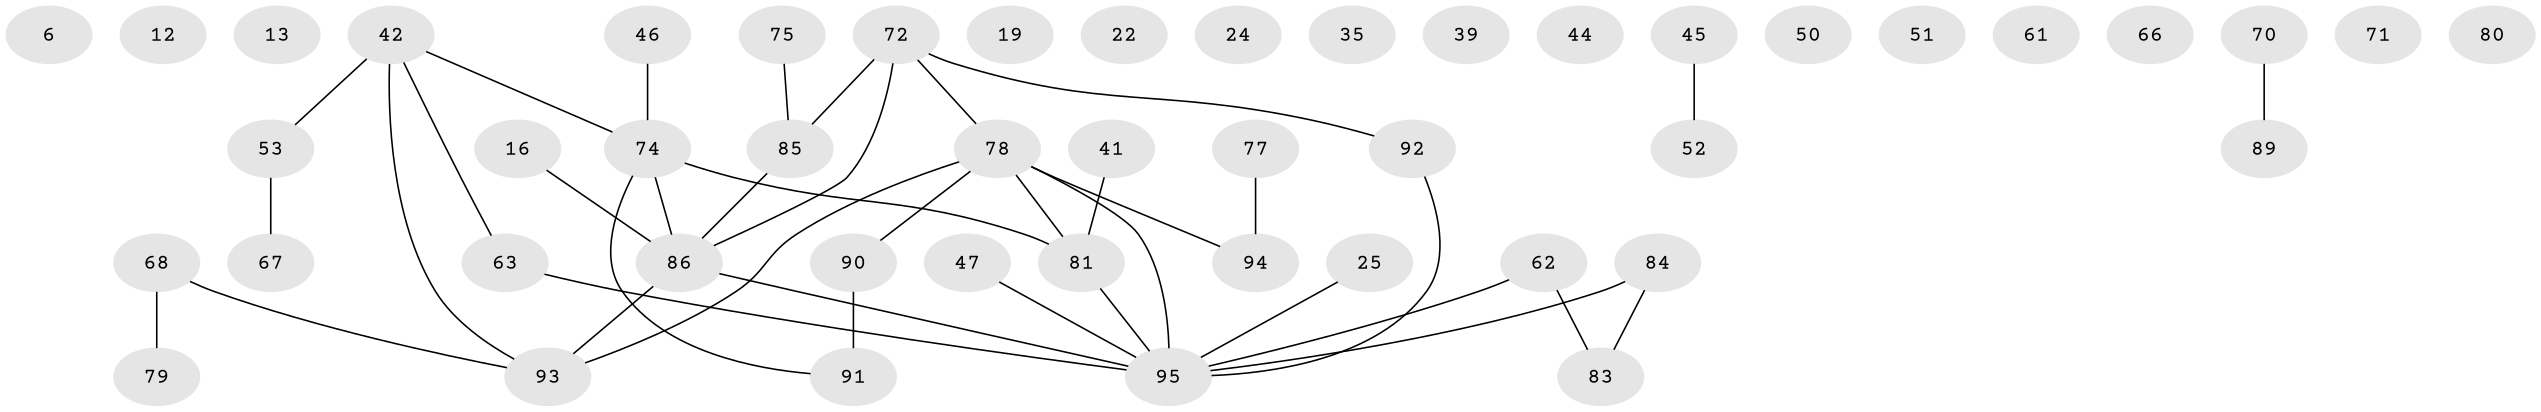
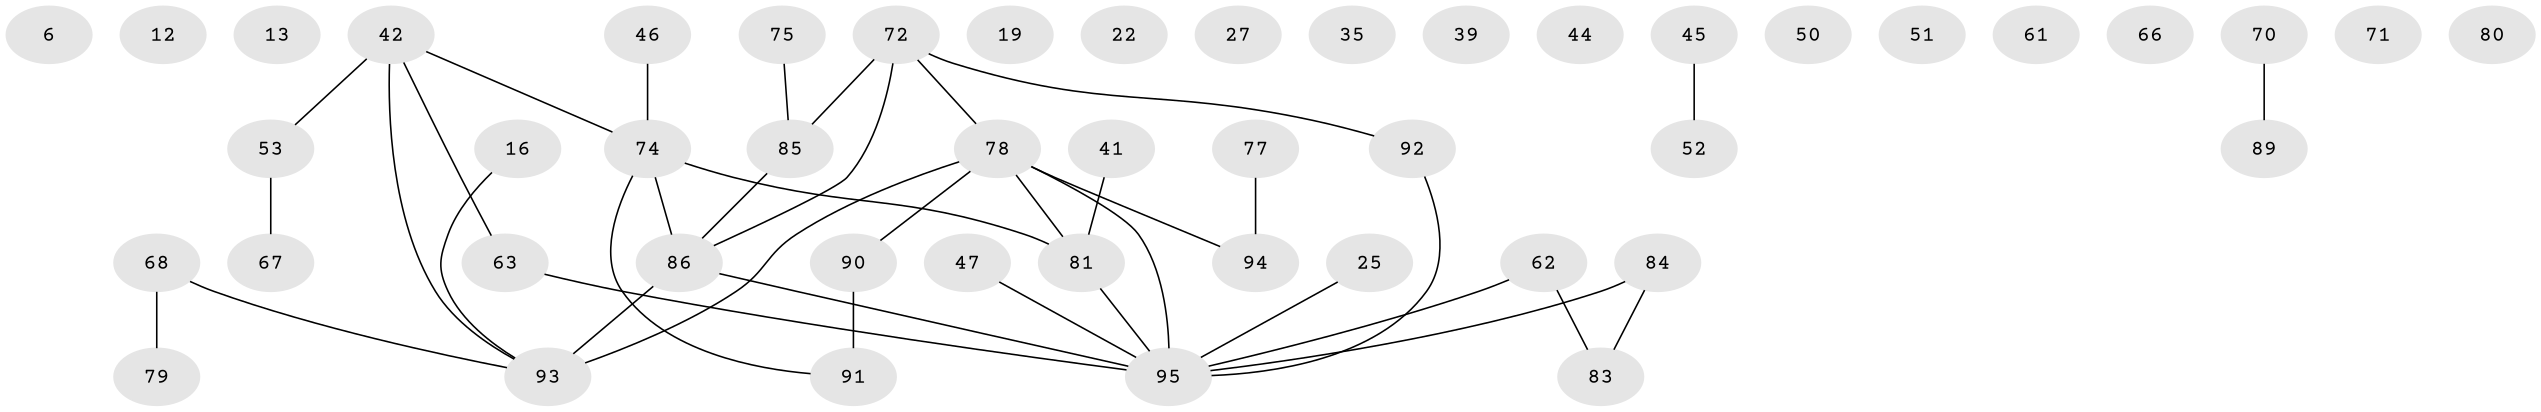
(1238, 35) -> (1238, 35)
(599, 206) -> (442, 273)
